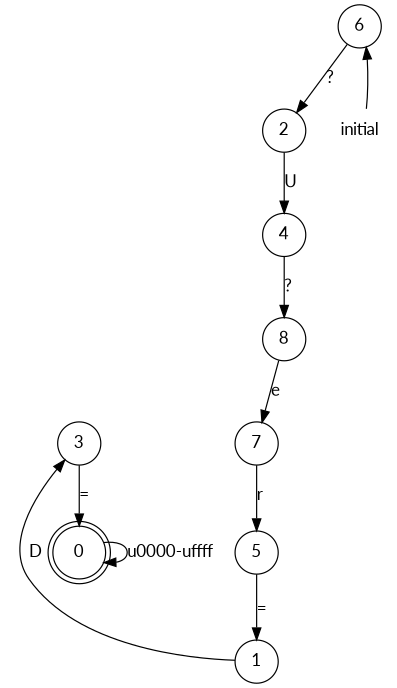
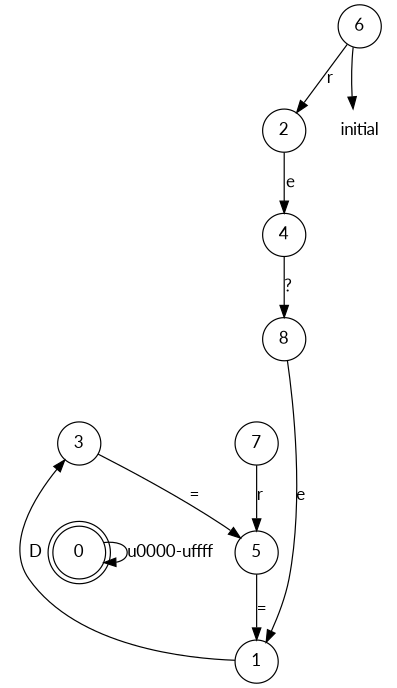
(330, 79) -> (330, 79)
(368, 84) -> (352, 72)
(291, 183) -> (291, 183)
(272, 386) -> (296, 497)
(79, 489) -> (165, 490)
